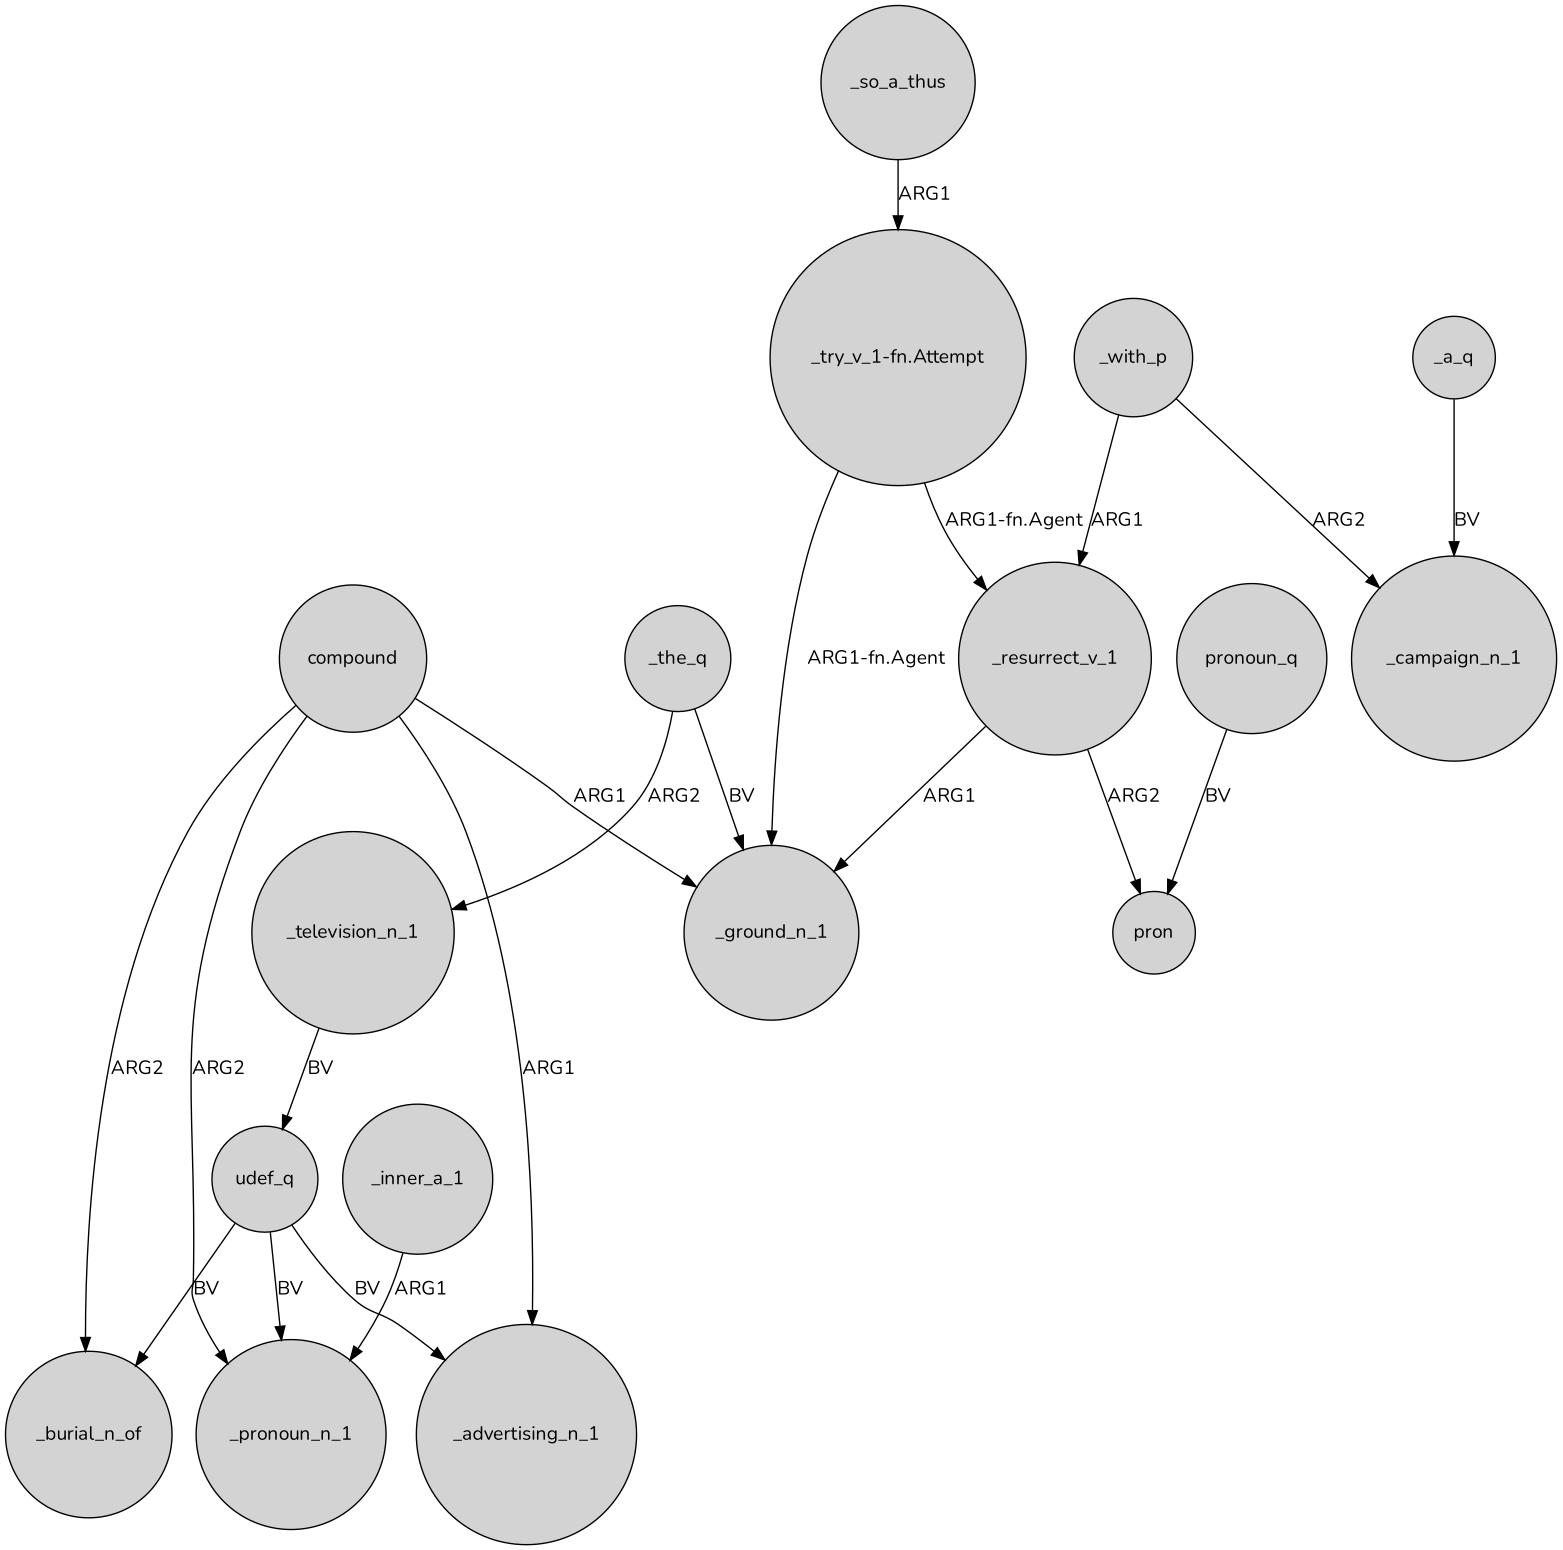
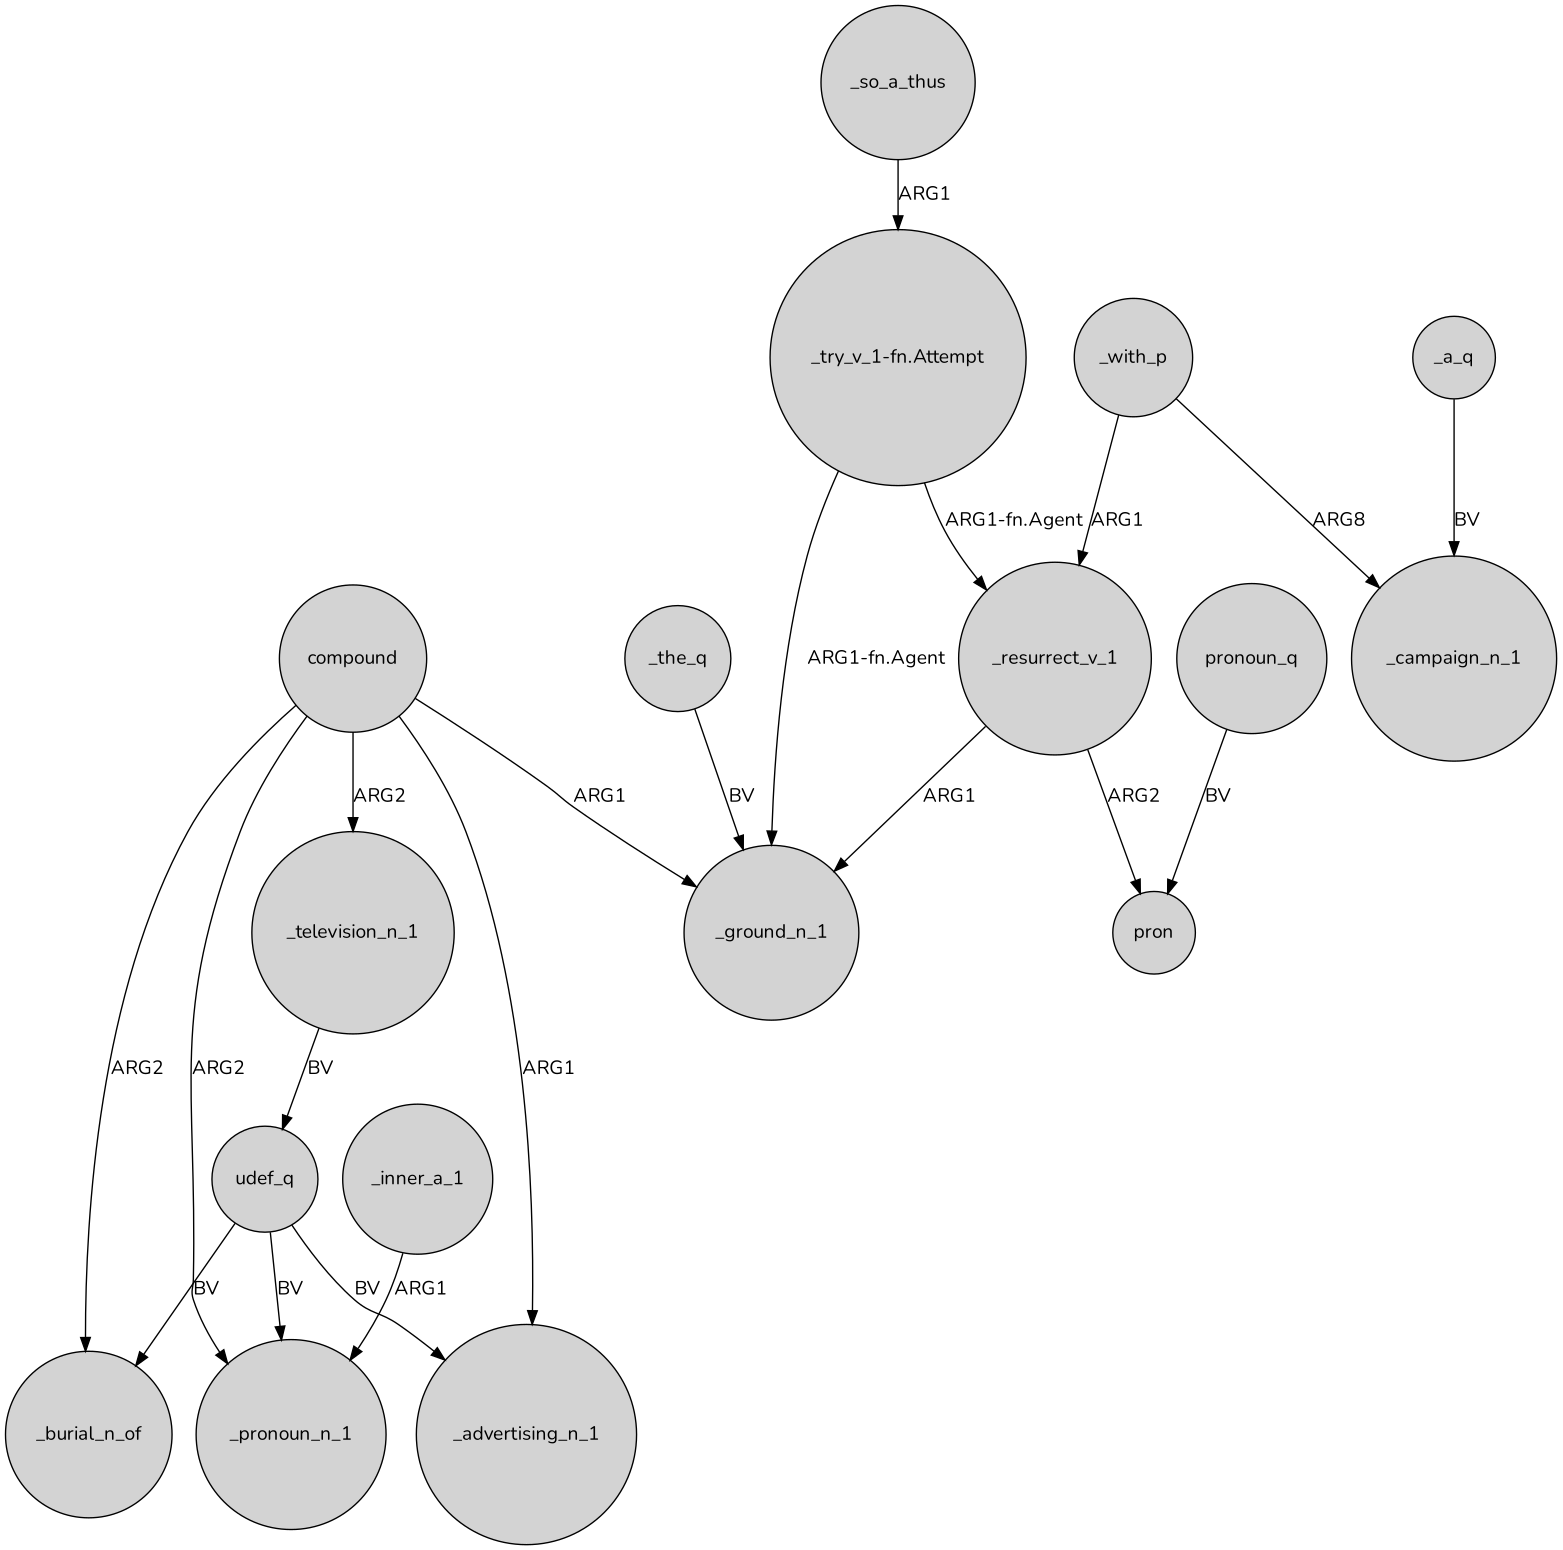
(1339, 521) -> (1339, 521)
(599, 838) -> (353, 775)
